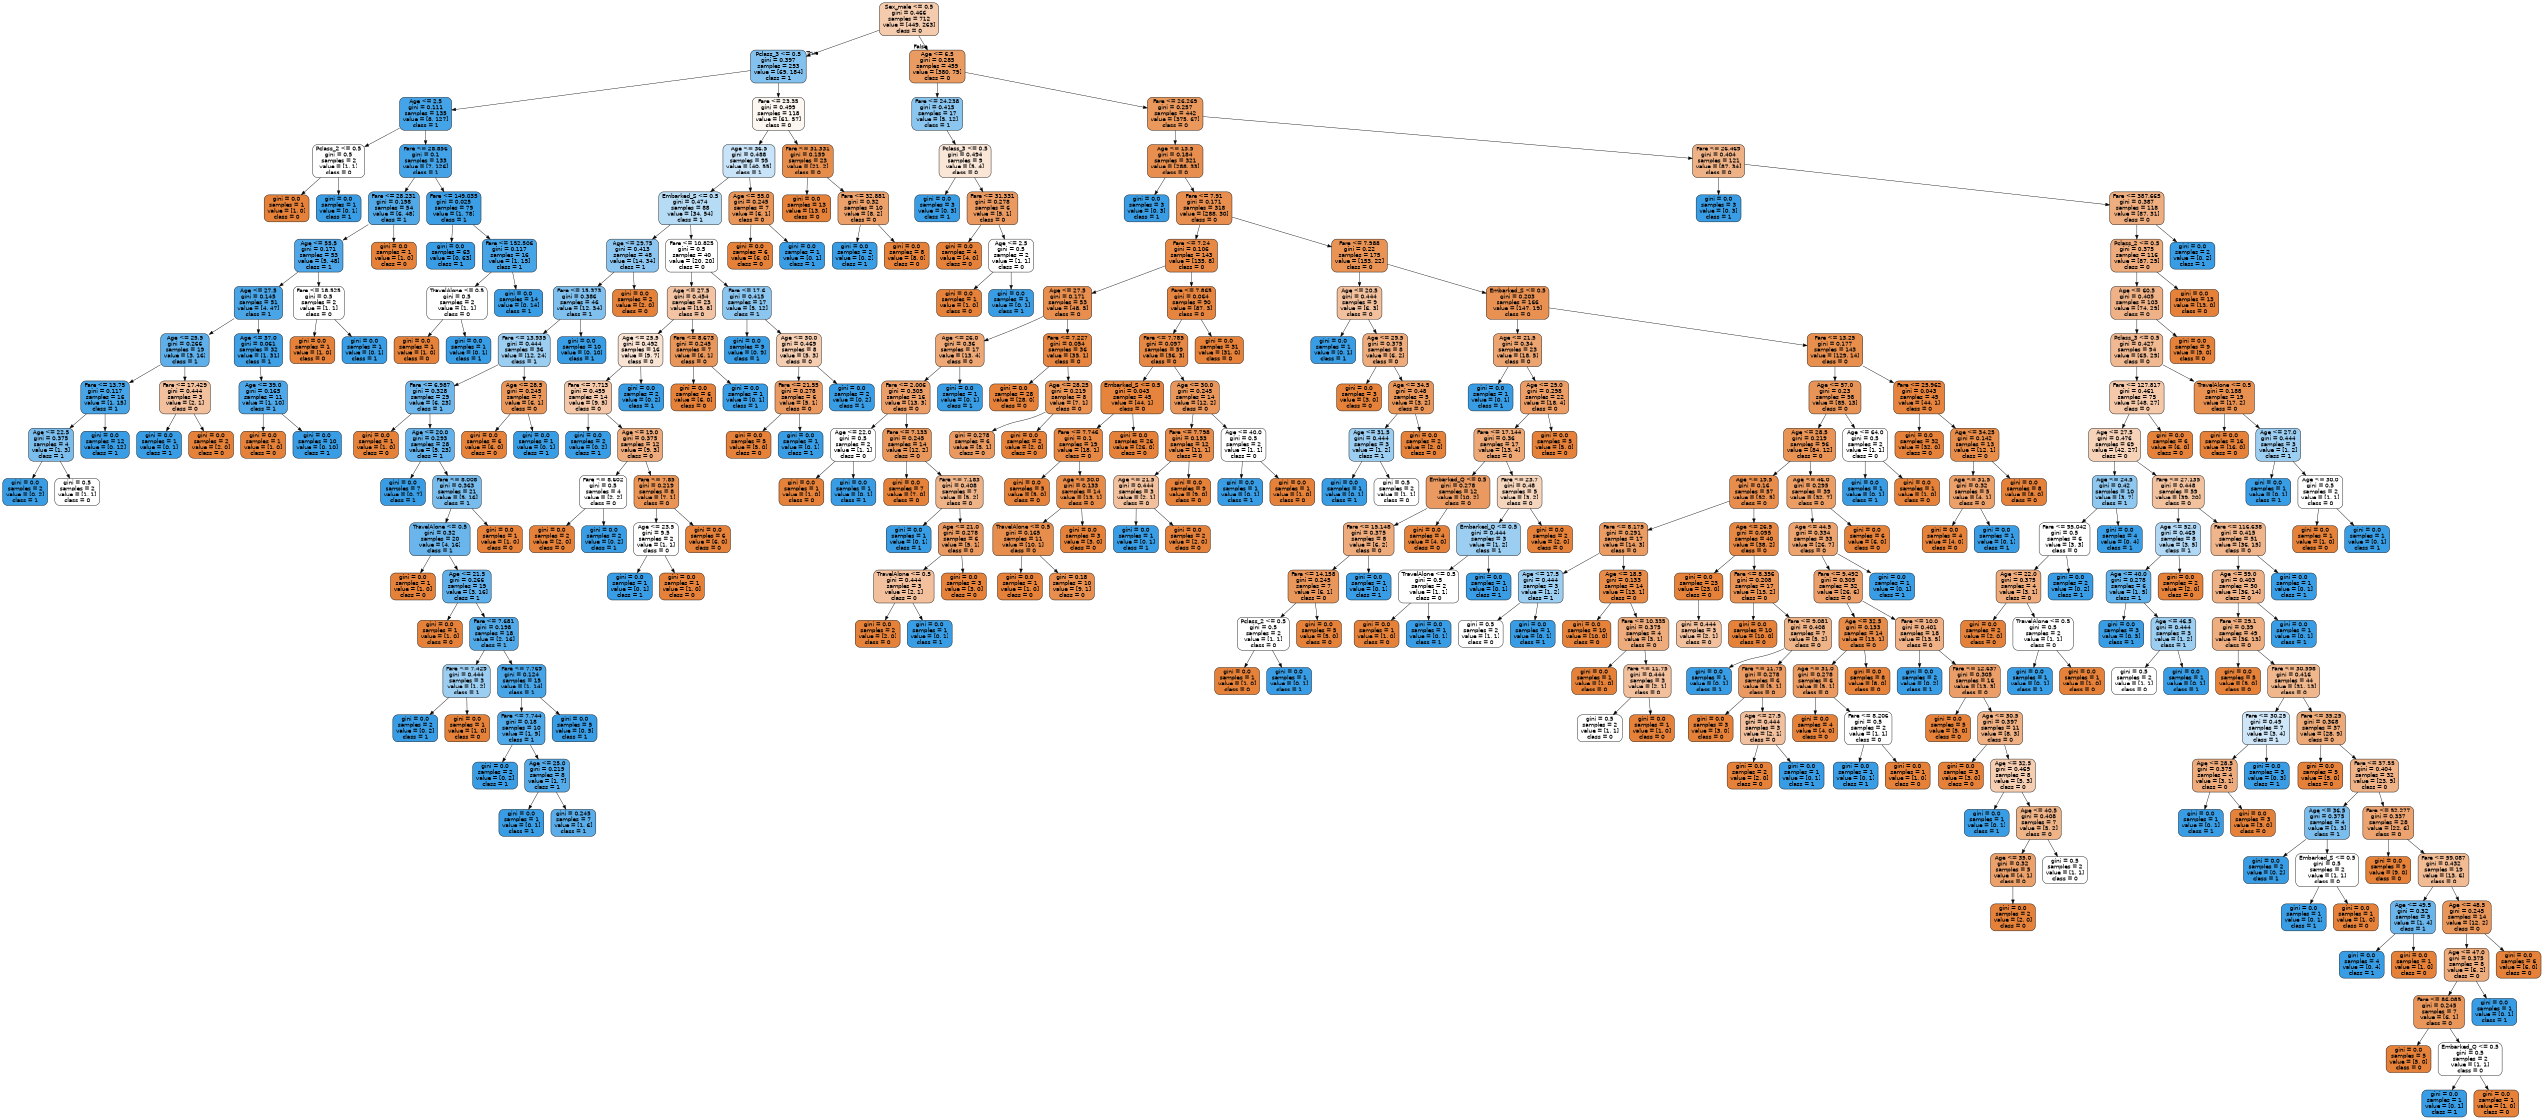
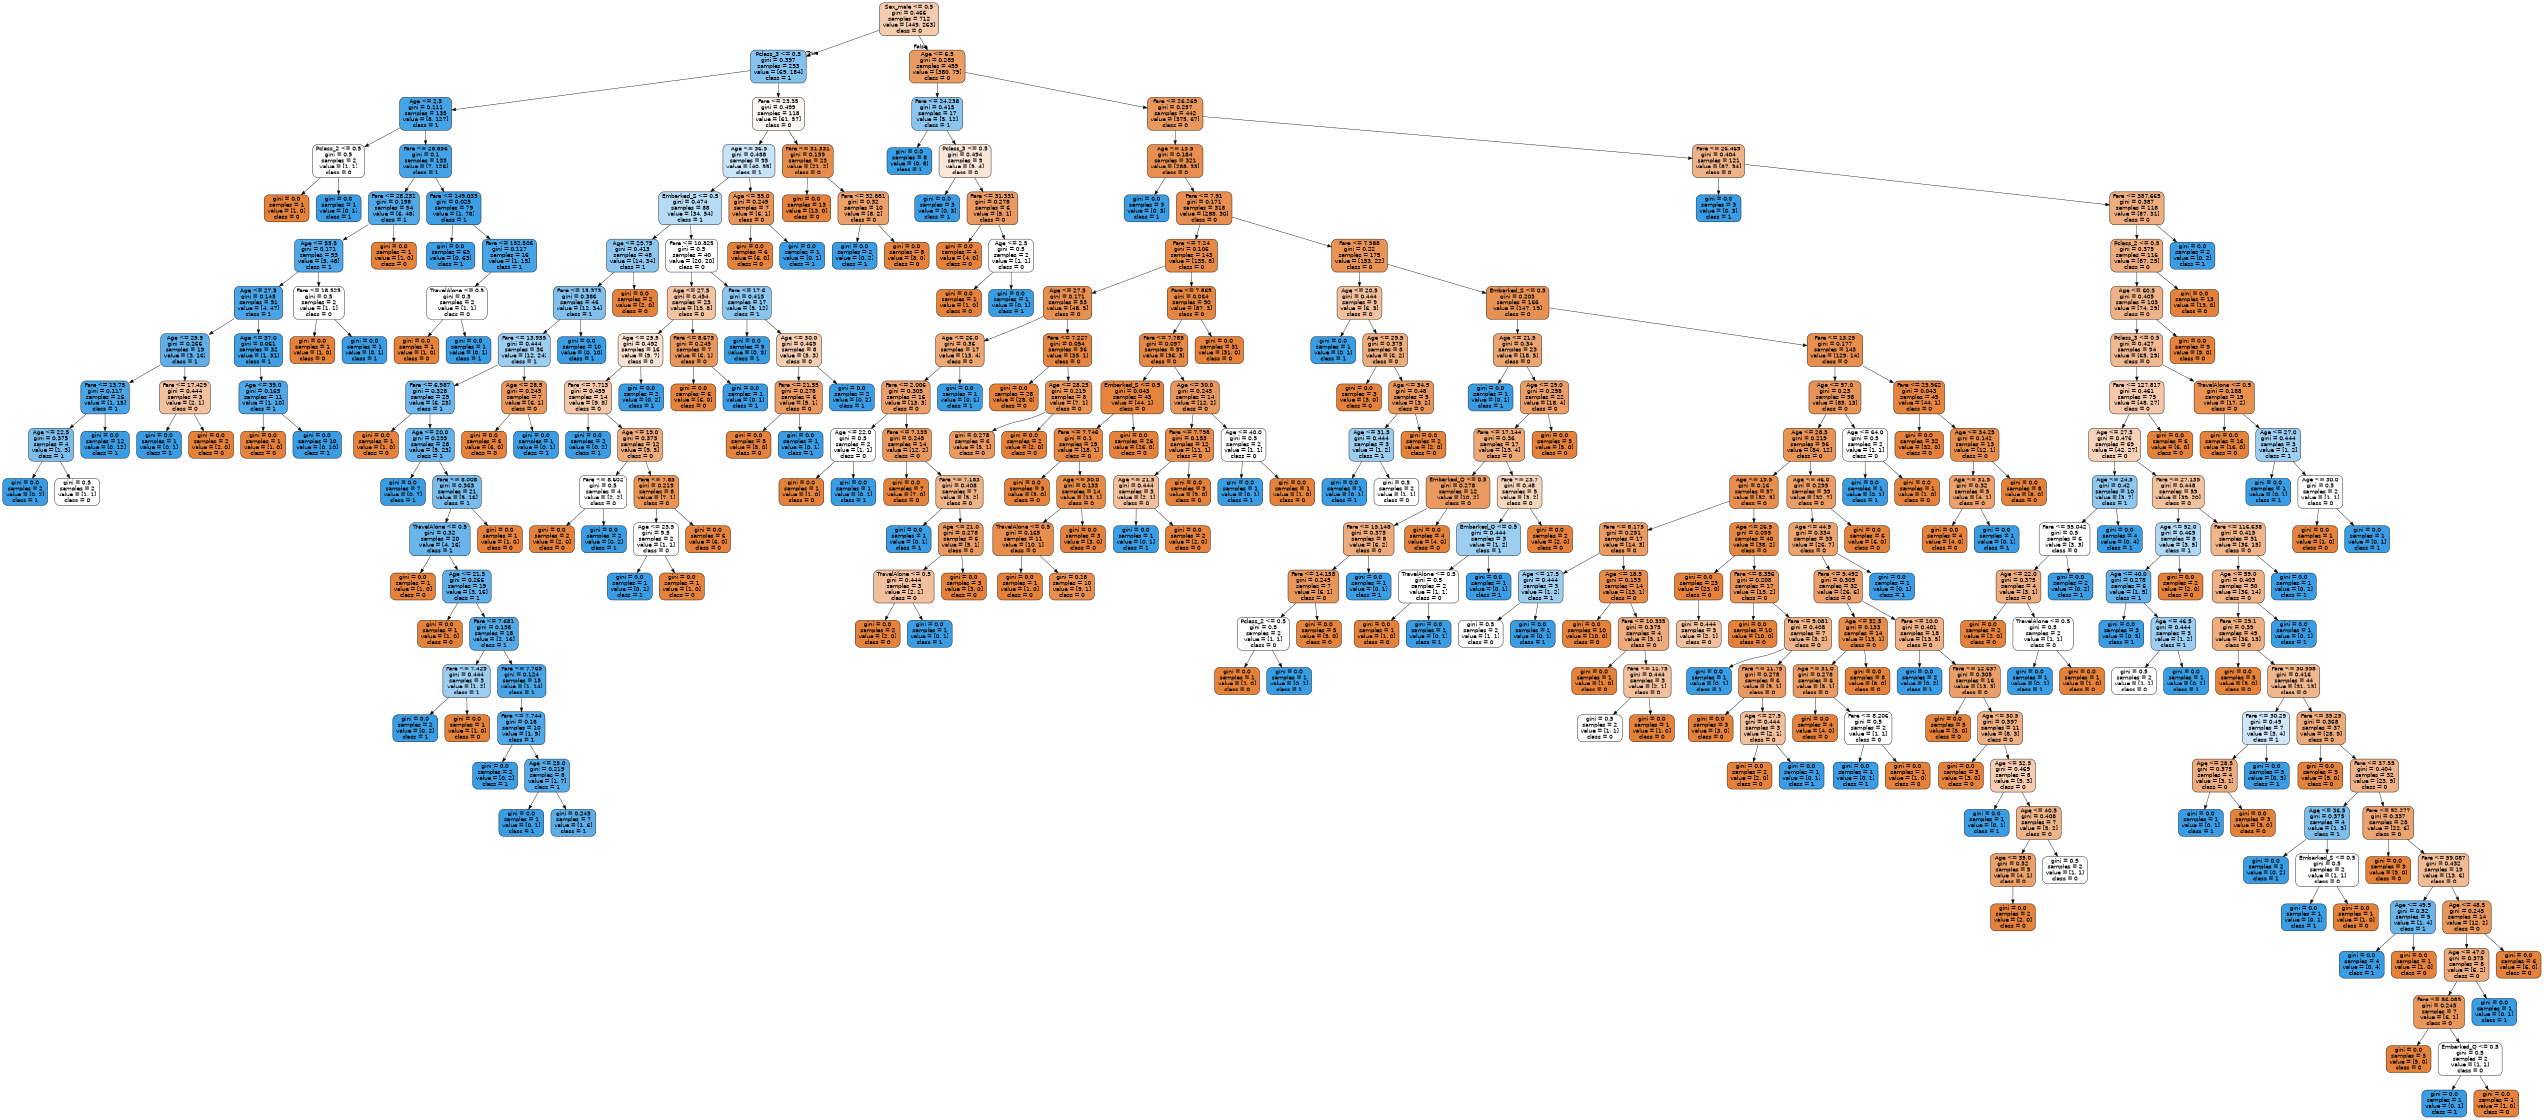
none -> (909, 161)
(519, 303) -> none
(575, 728) -> none
